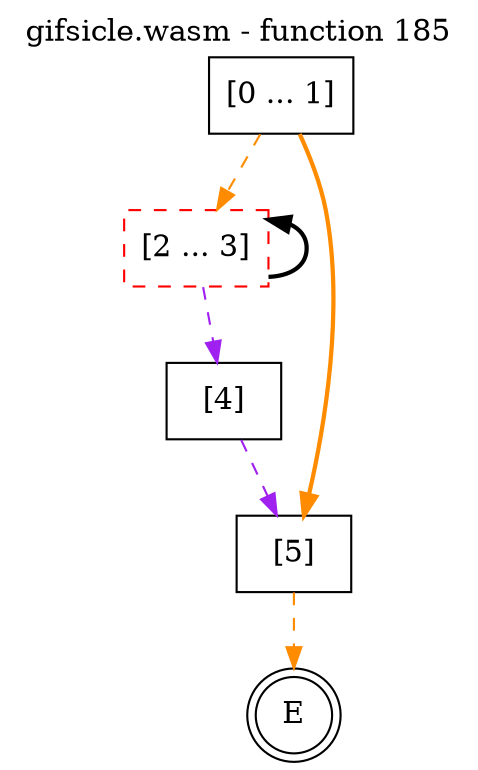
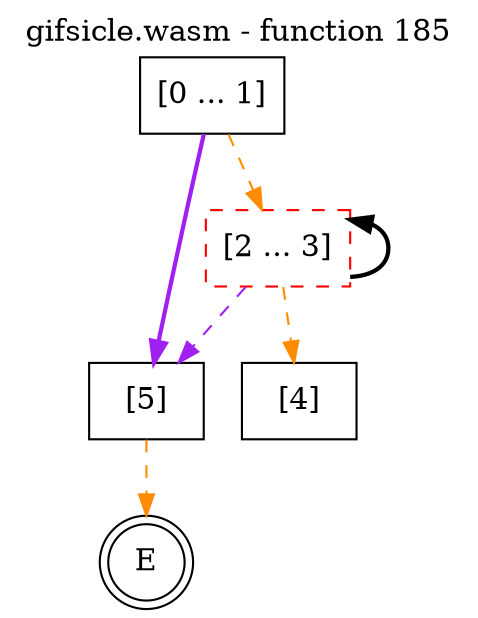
(333, 313) -> (181, 238)
(208, 314) -> (287, 314)
(254, 468) -> (219, 317)
